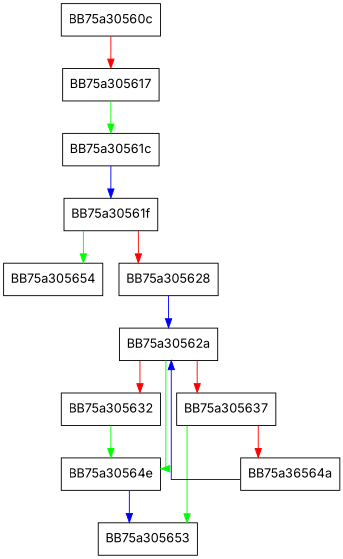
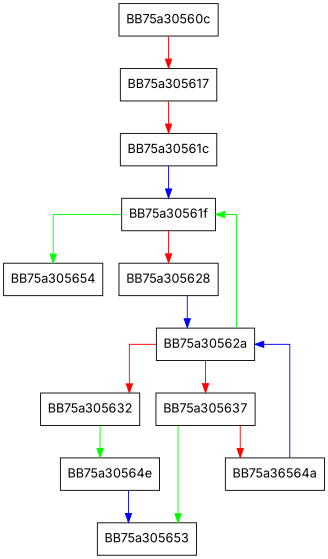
(111, 113) -> (169, 113)
(166, 415) -> (236, 265)
